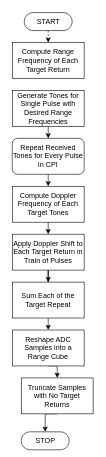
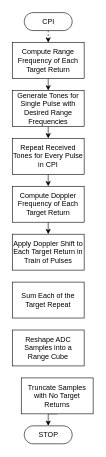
(49, 21) -> (49, 21)
none -> (48, 84)
(48, 156) -> (48, 156)
(48, 204) -> (48, 204)
(48, 278) -> none
(48, 324) -> none
(57, 372) -> none
(45, 441) -> (48, 435)
